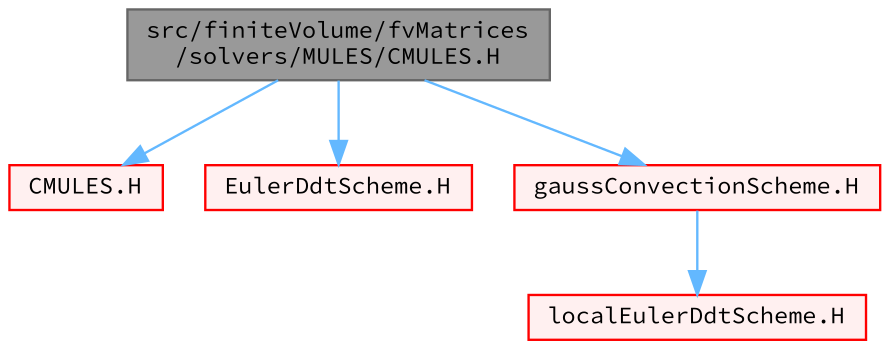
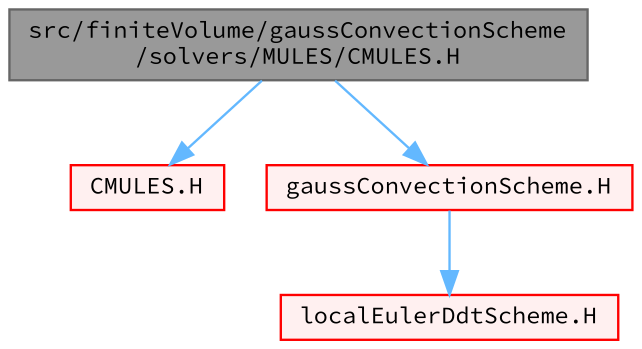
(339, 45) -> (299, 45)
(339, 188) -> none
